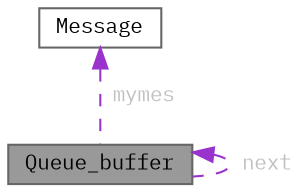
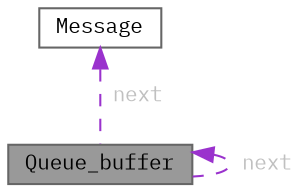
(139, 96) -> (132, 96)
